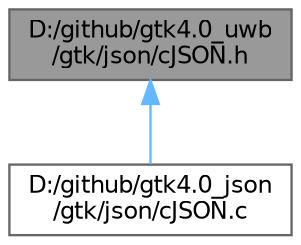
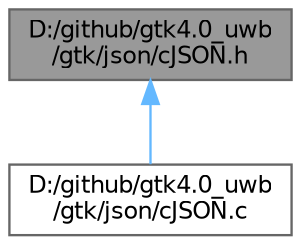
(150, 200) -> (150, 200)
